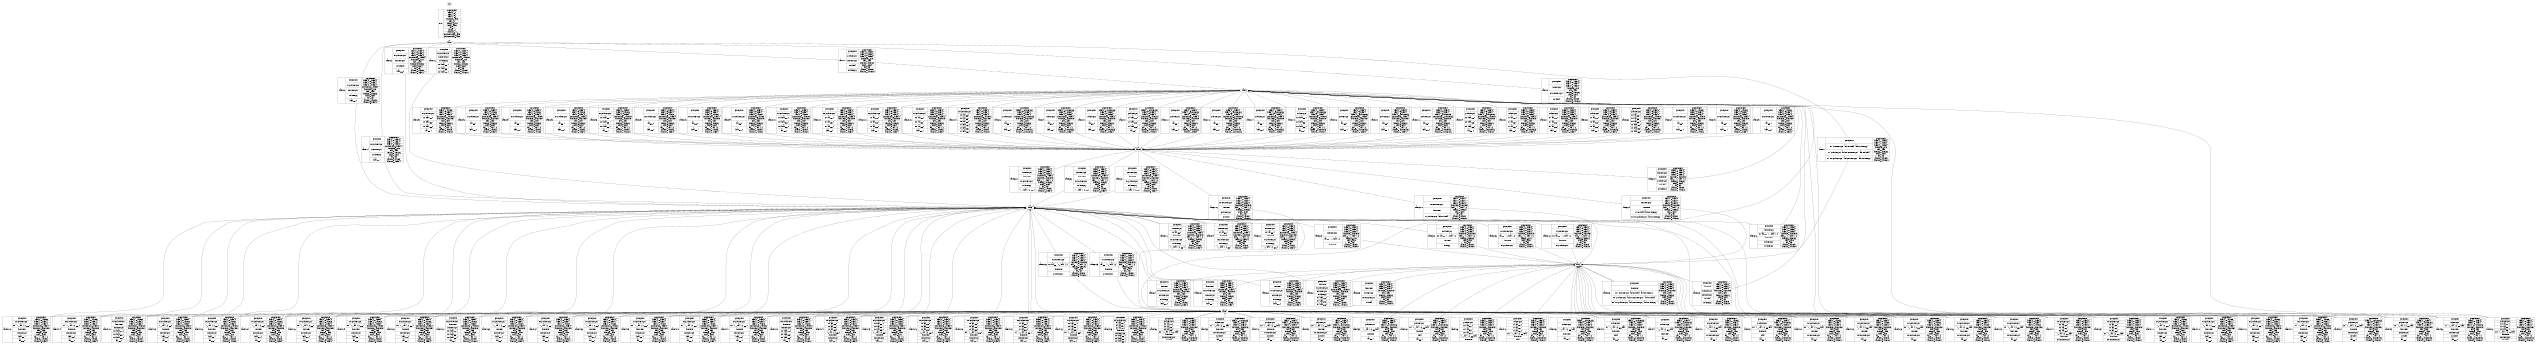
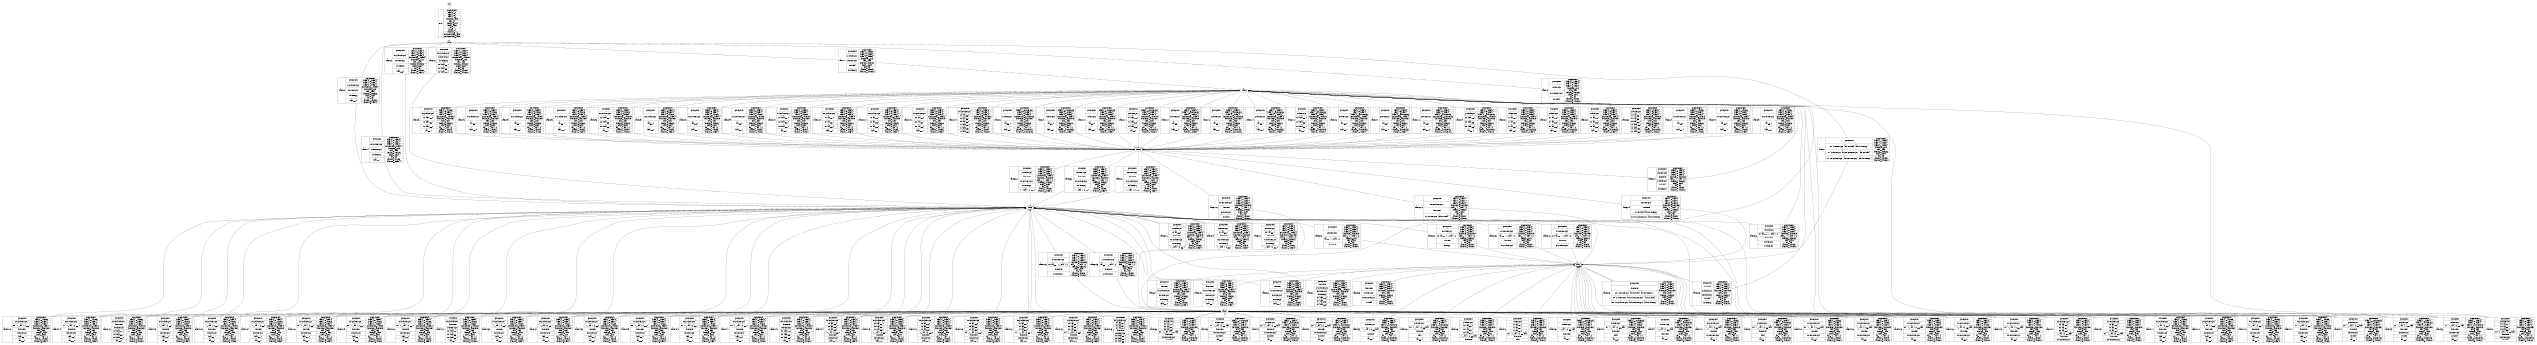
(2424, 340) -> (2424, 340)
